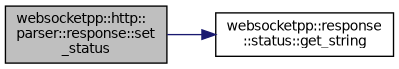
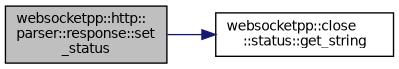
(305, 35) -> (305, 35)
